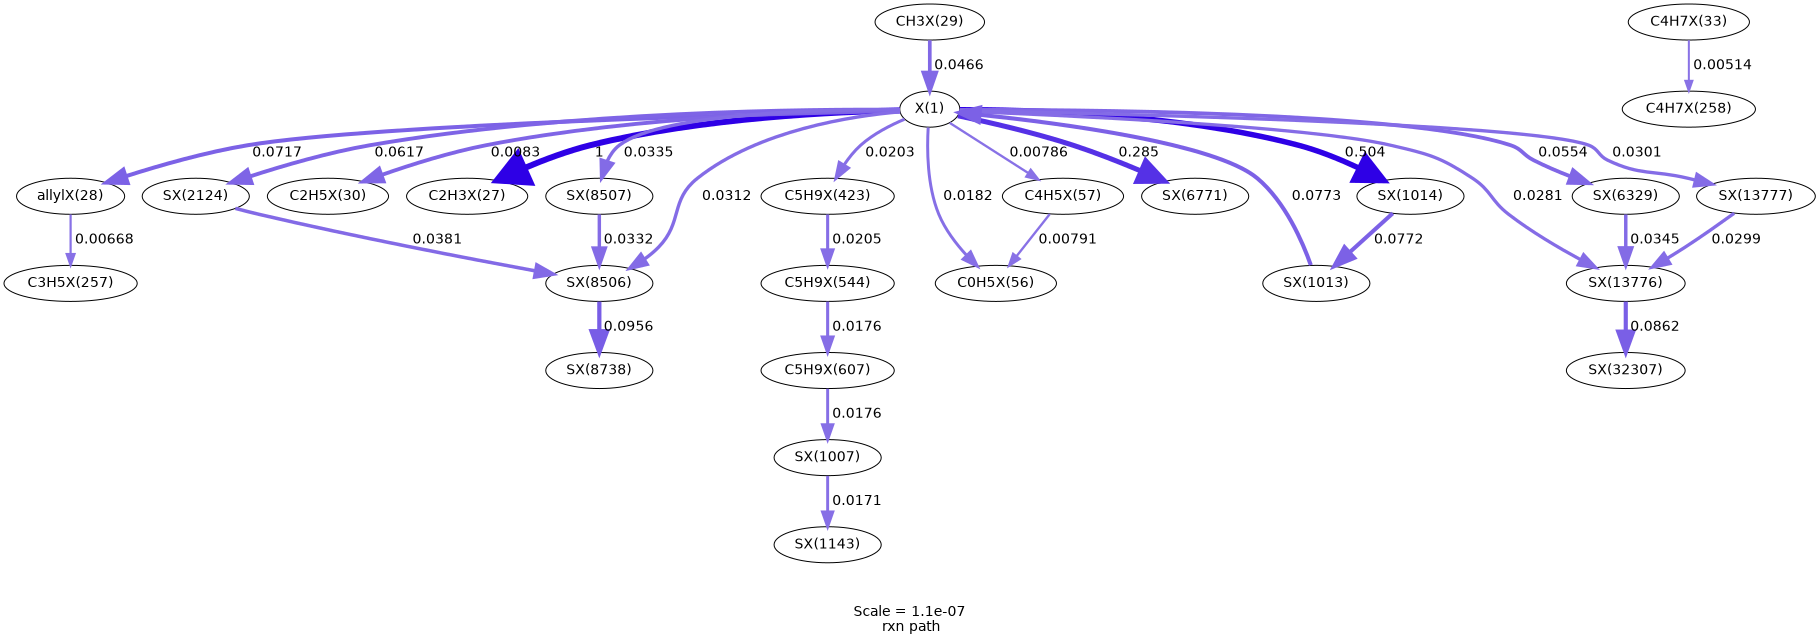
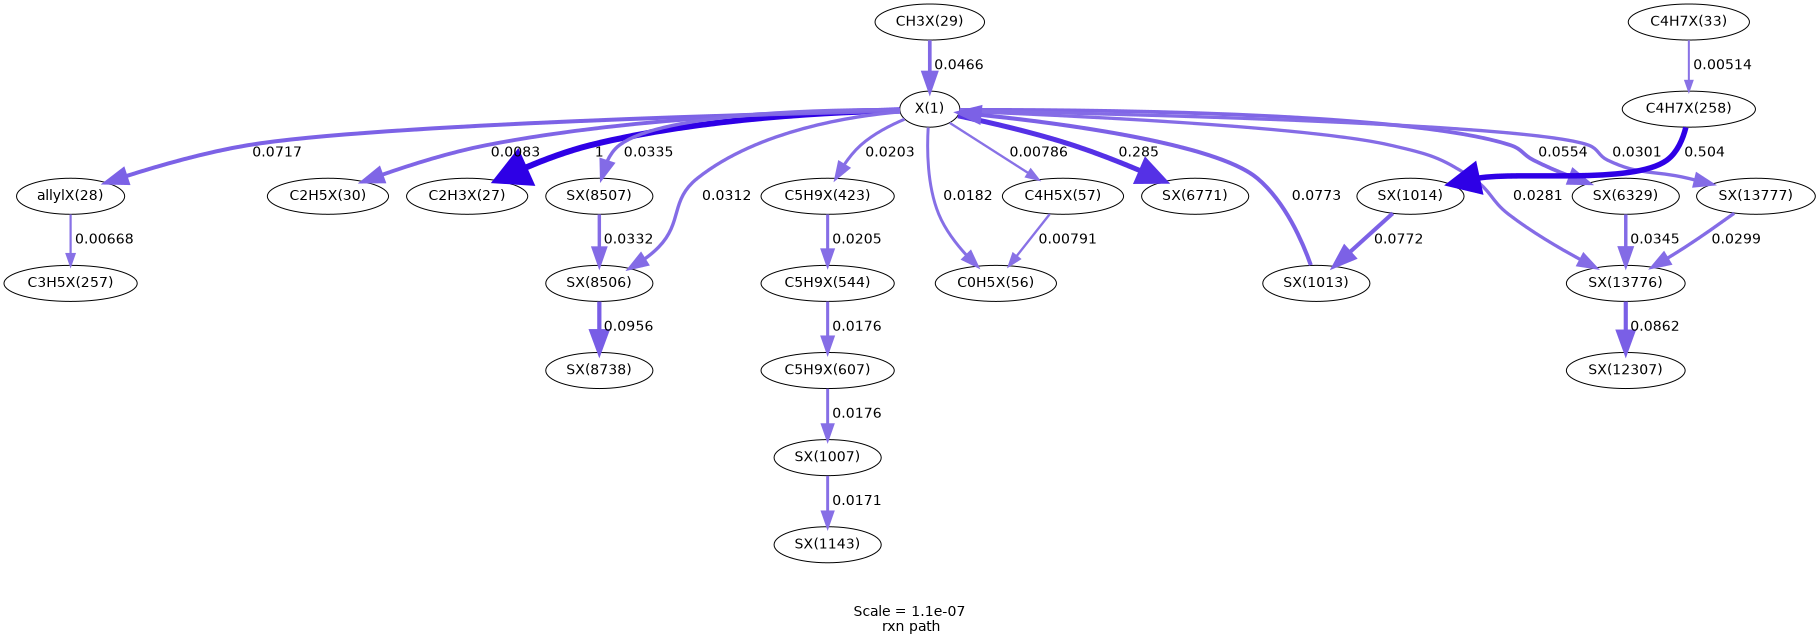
(1253, 135) -> (1592, 175)
(196, 196) -> none
(1626, 371) -> (1626, 371)
